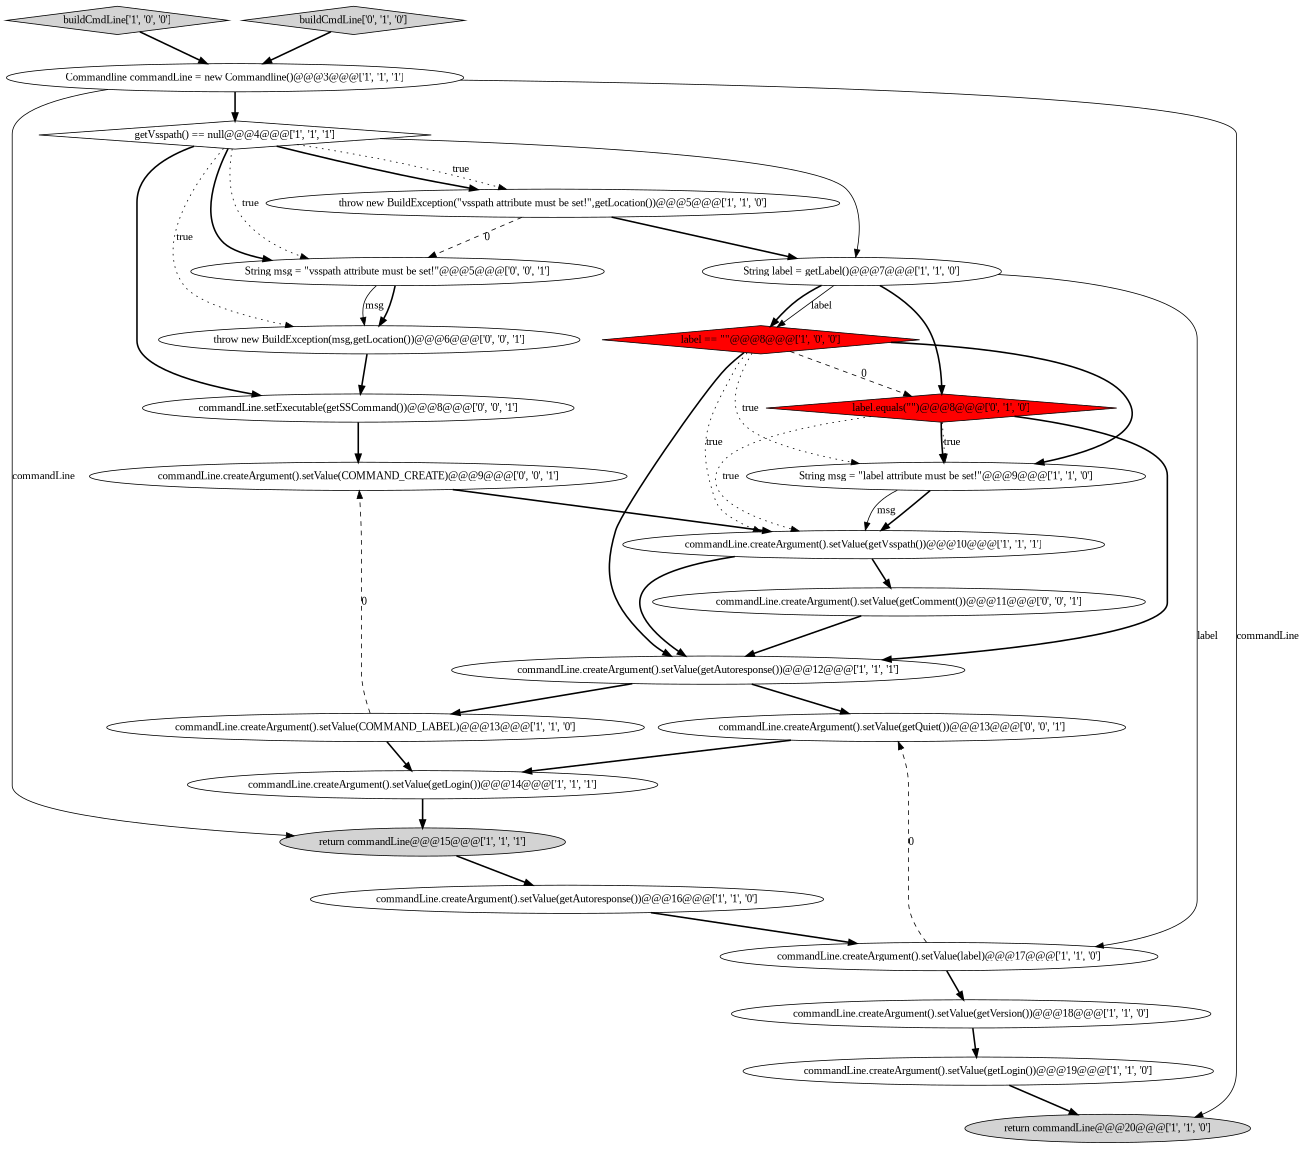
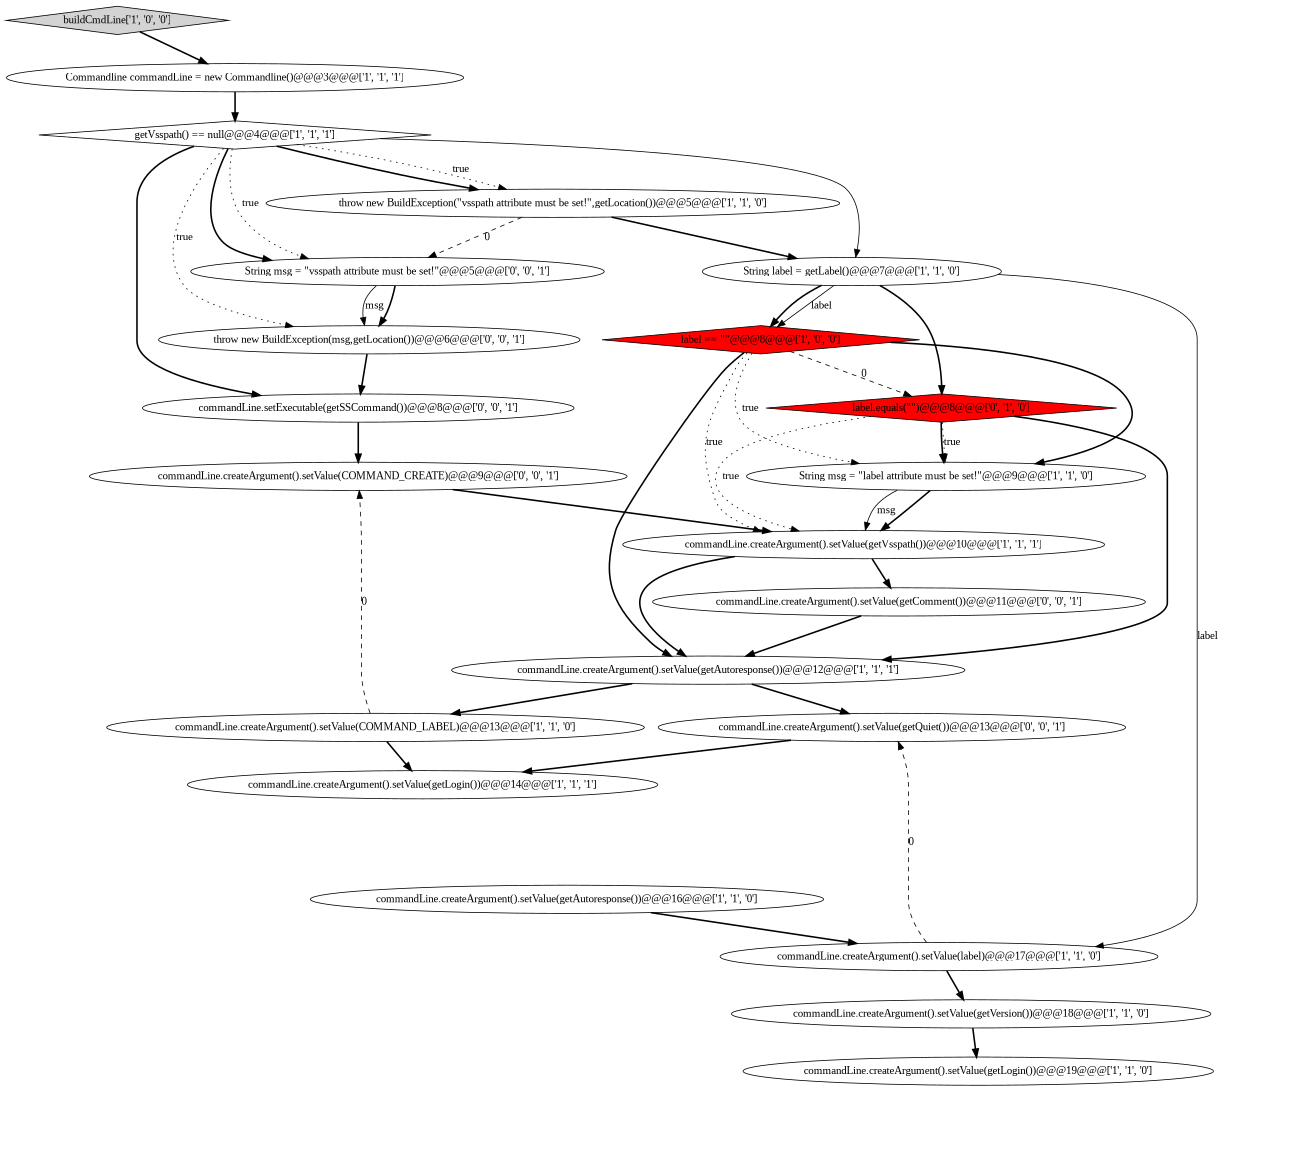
(354, 20) -> none
(423, 842) -> none
(1108, 1128) -> none
